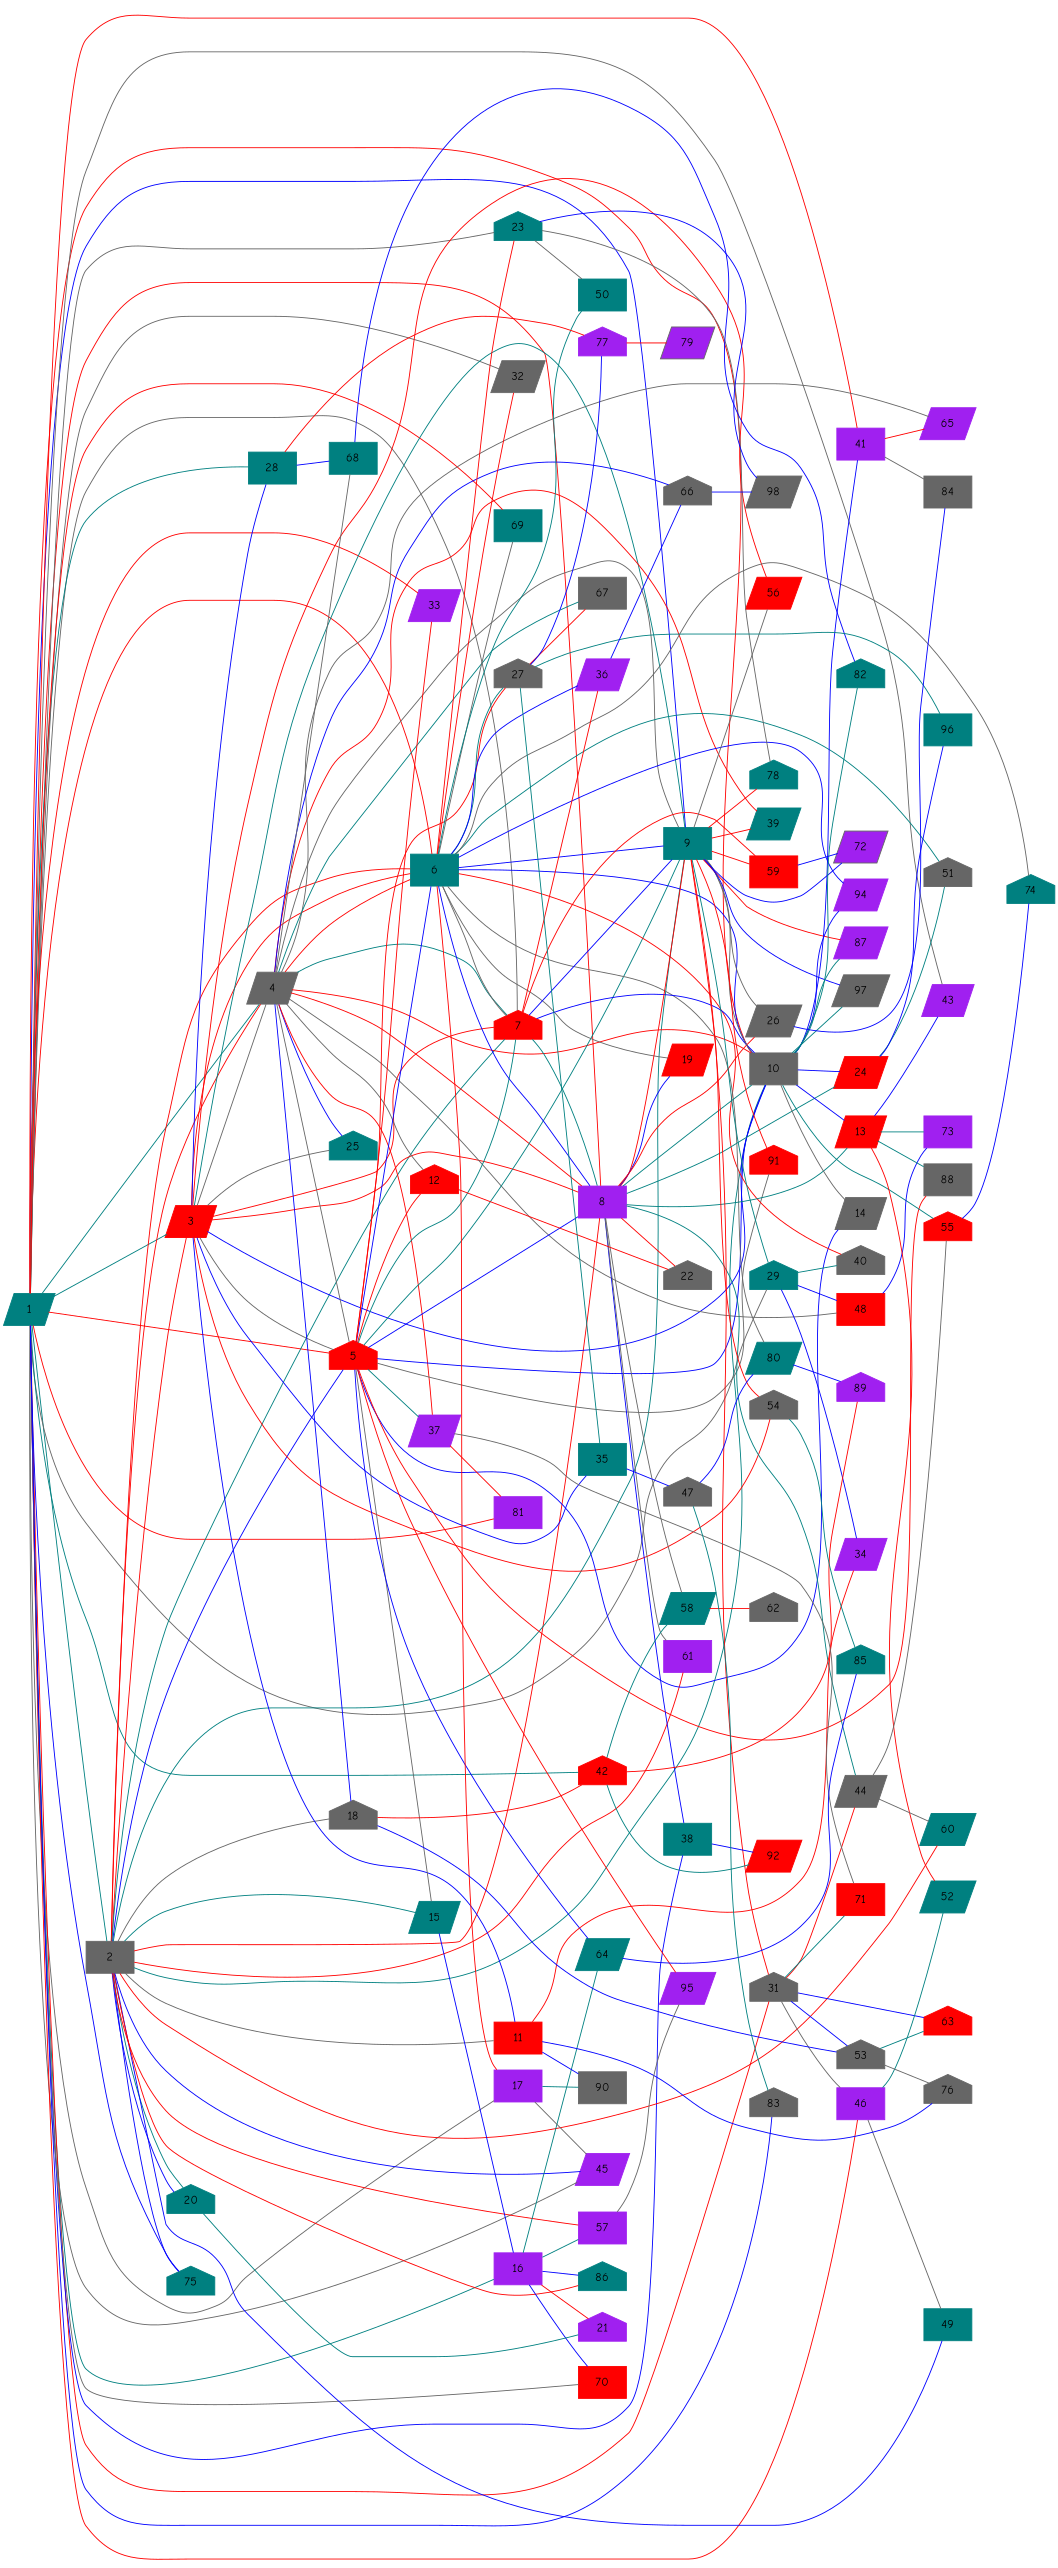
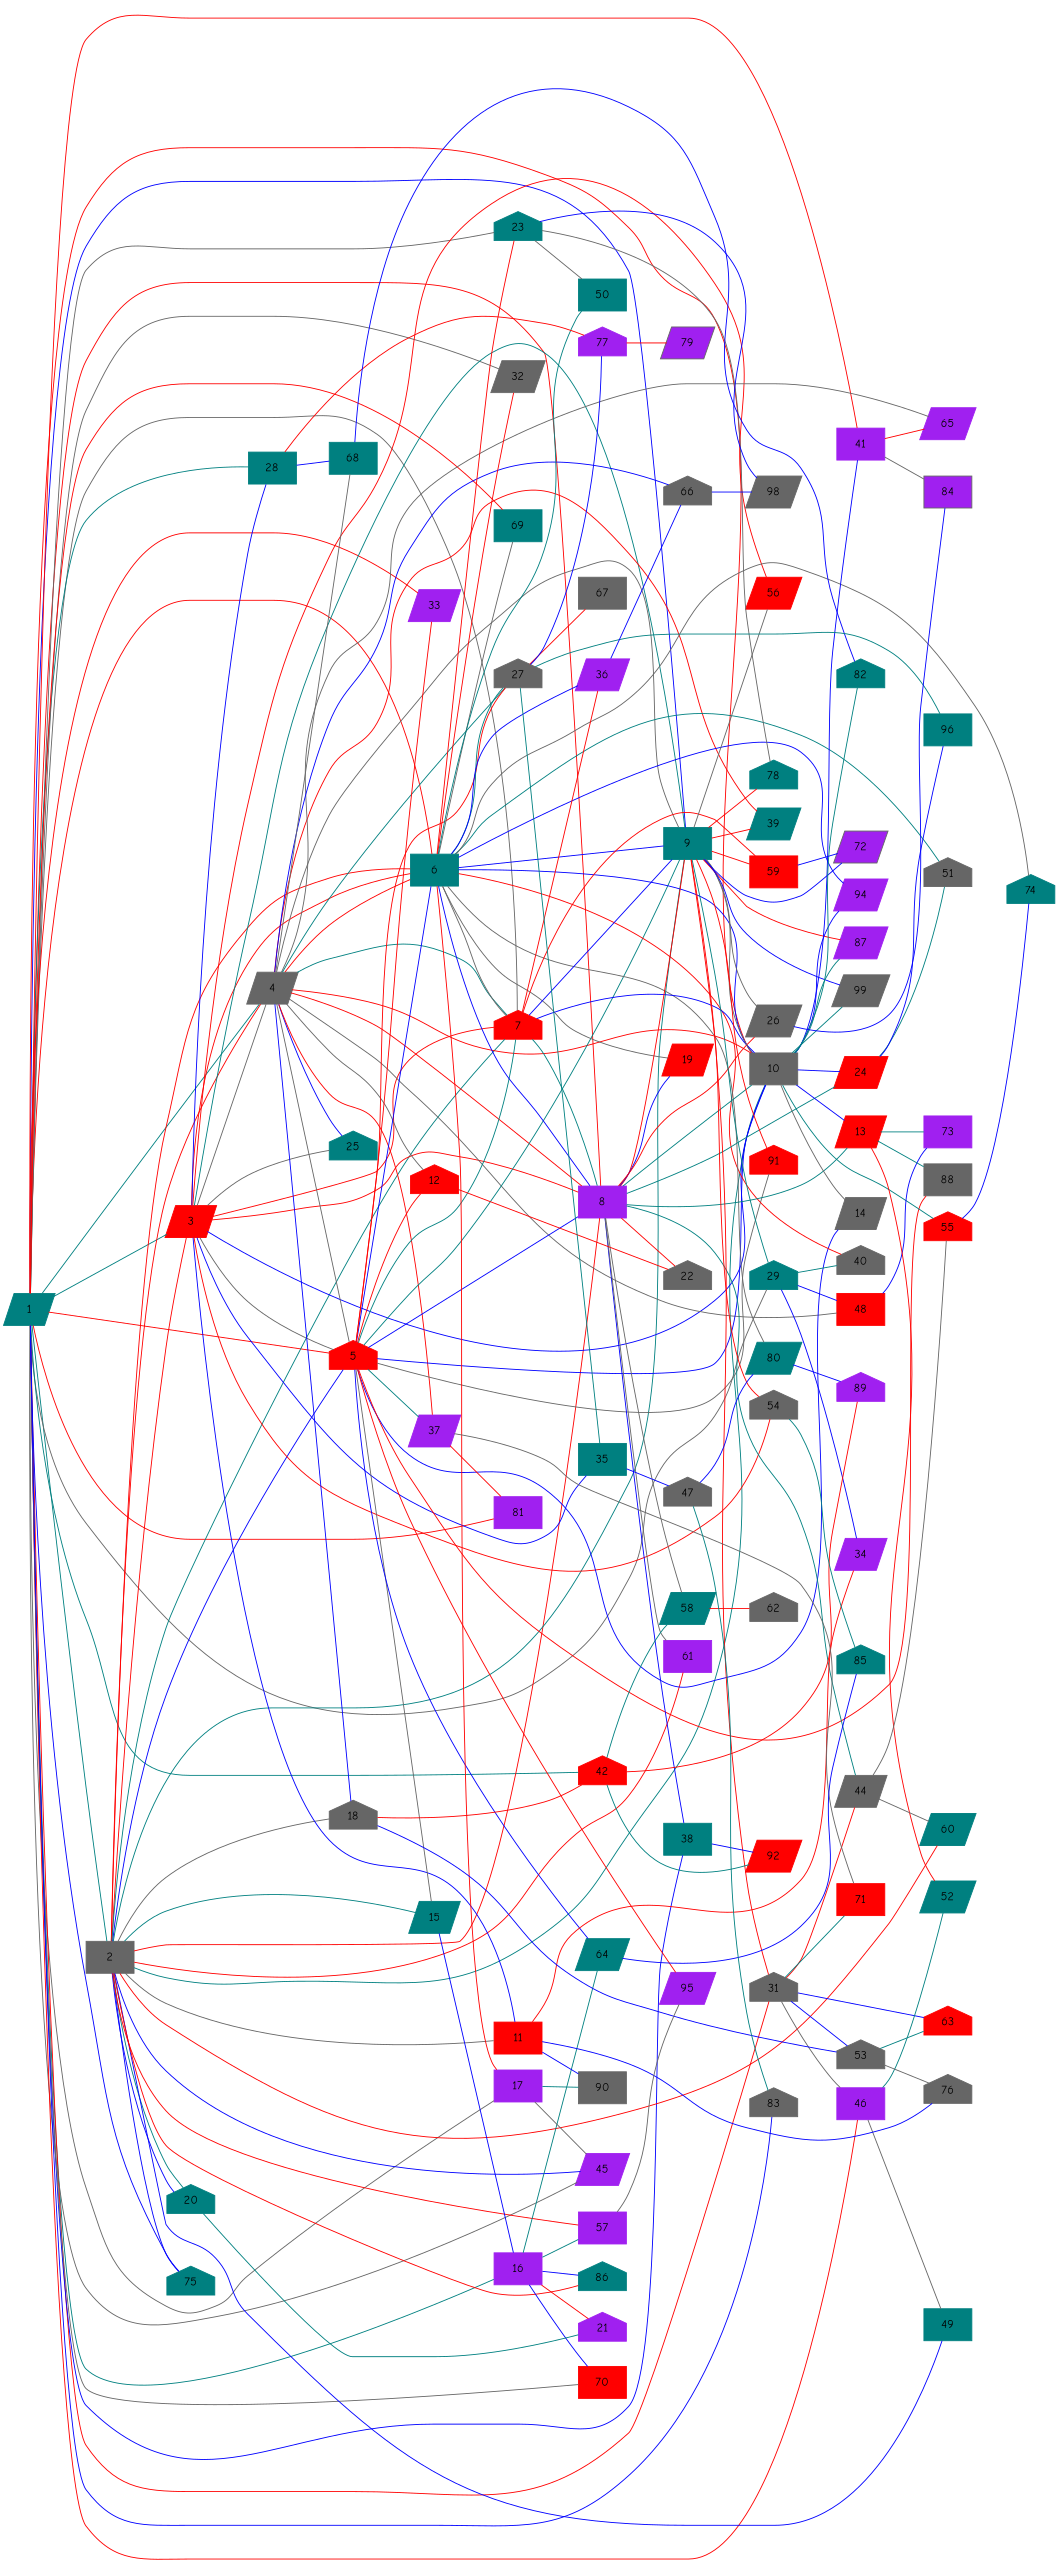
(948, 492) -> (948, 492)
(402, 764) -> (387, 825)
(861, 991) -> (861, 991)
(948, 1001) -> none
